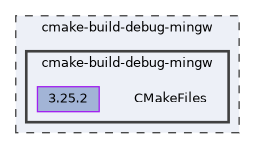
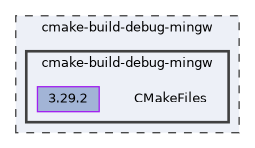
(68, 99) -> (68, 99)
